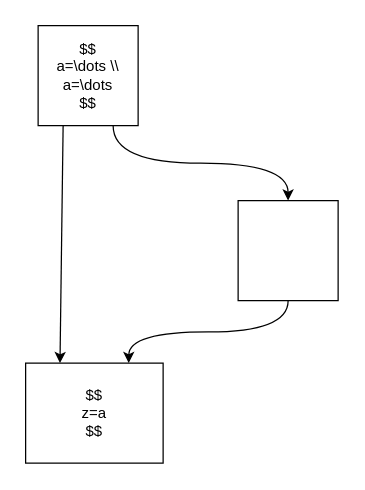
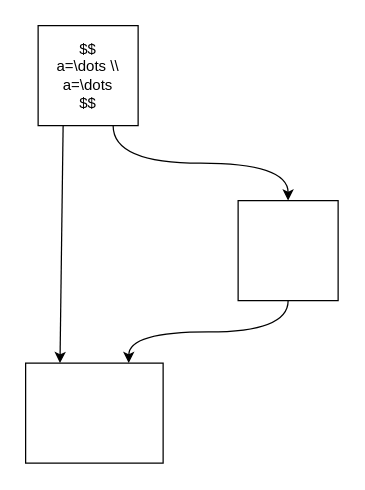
(94, 413) -> none
